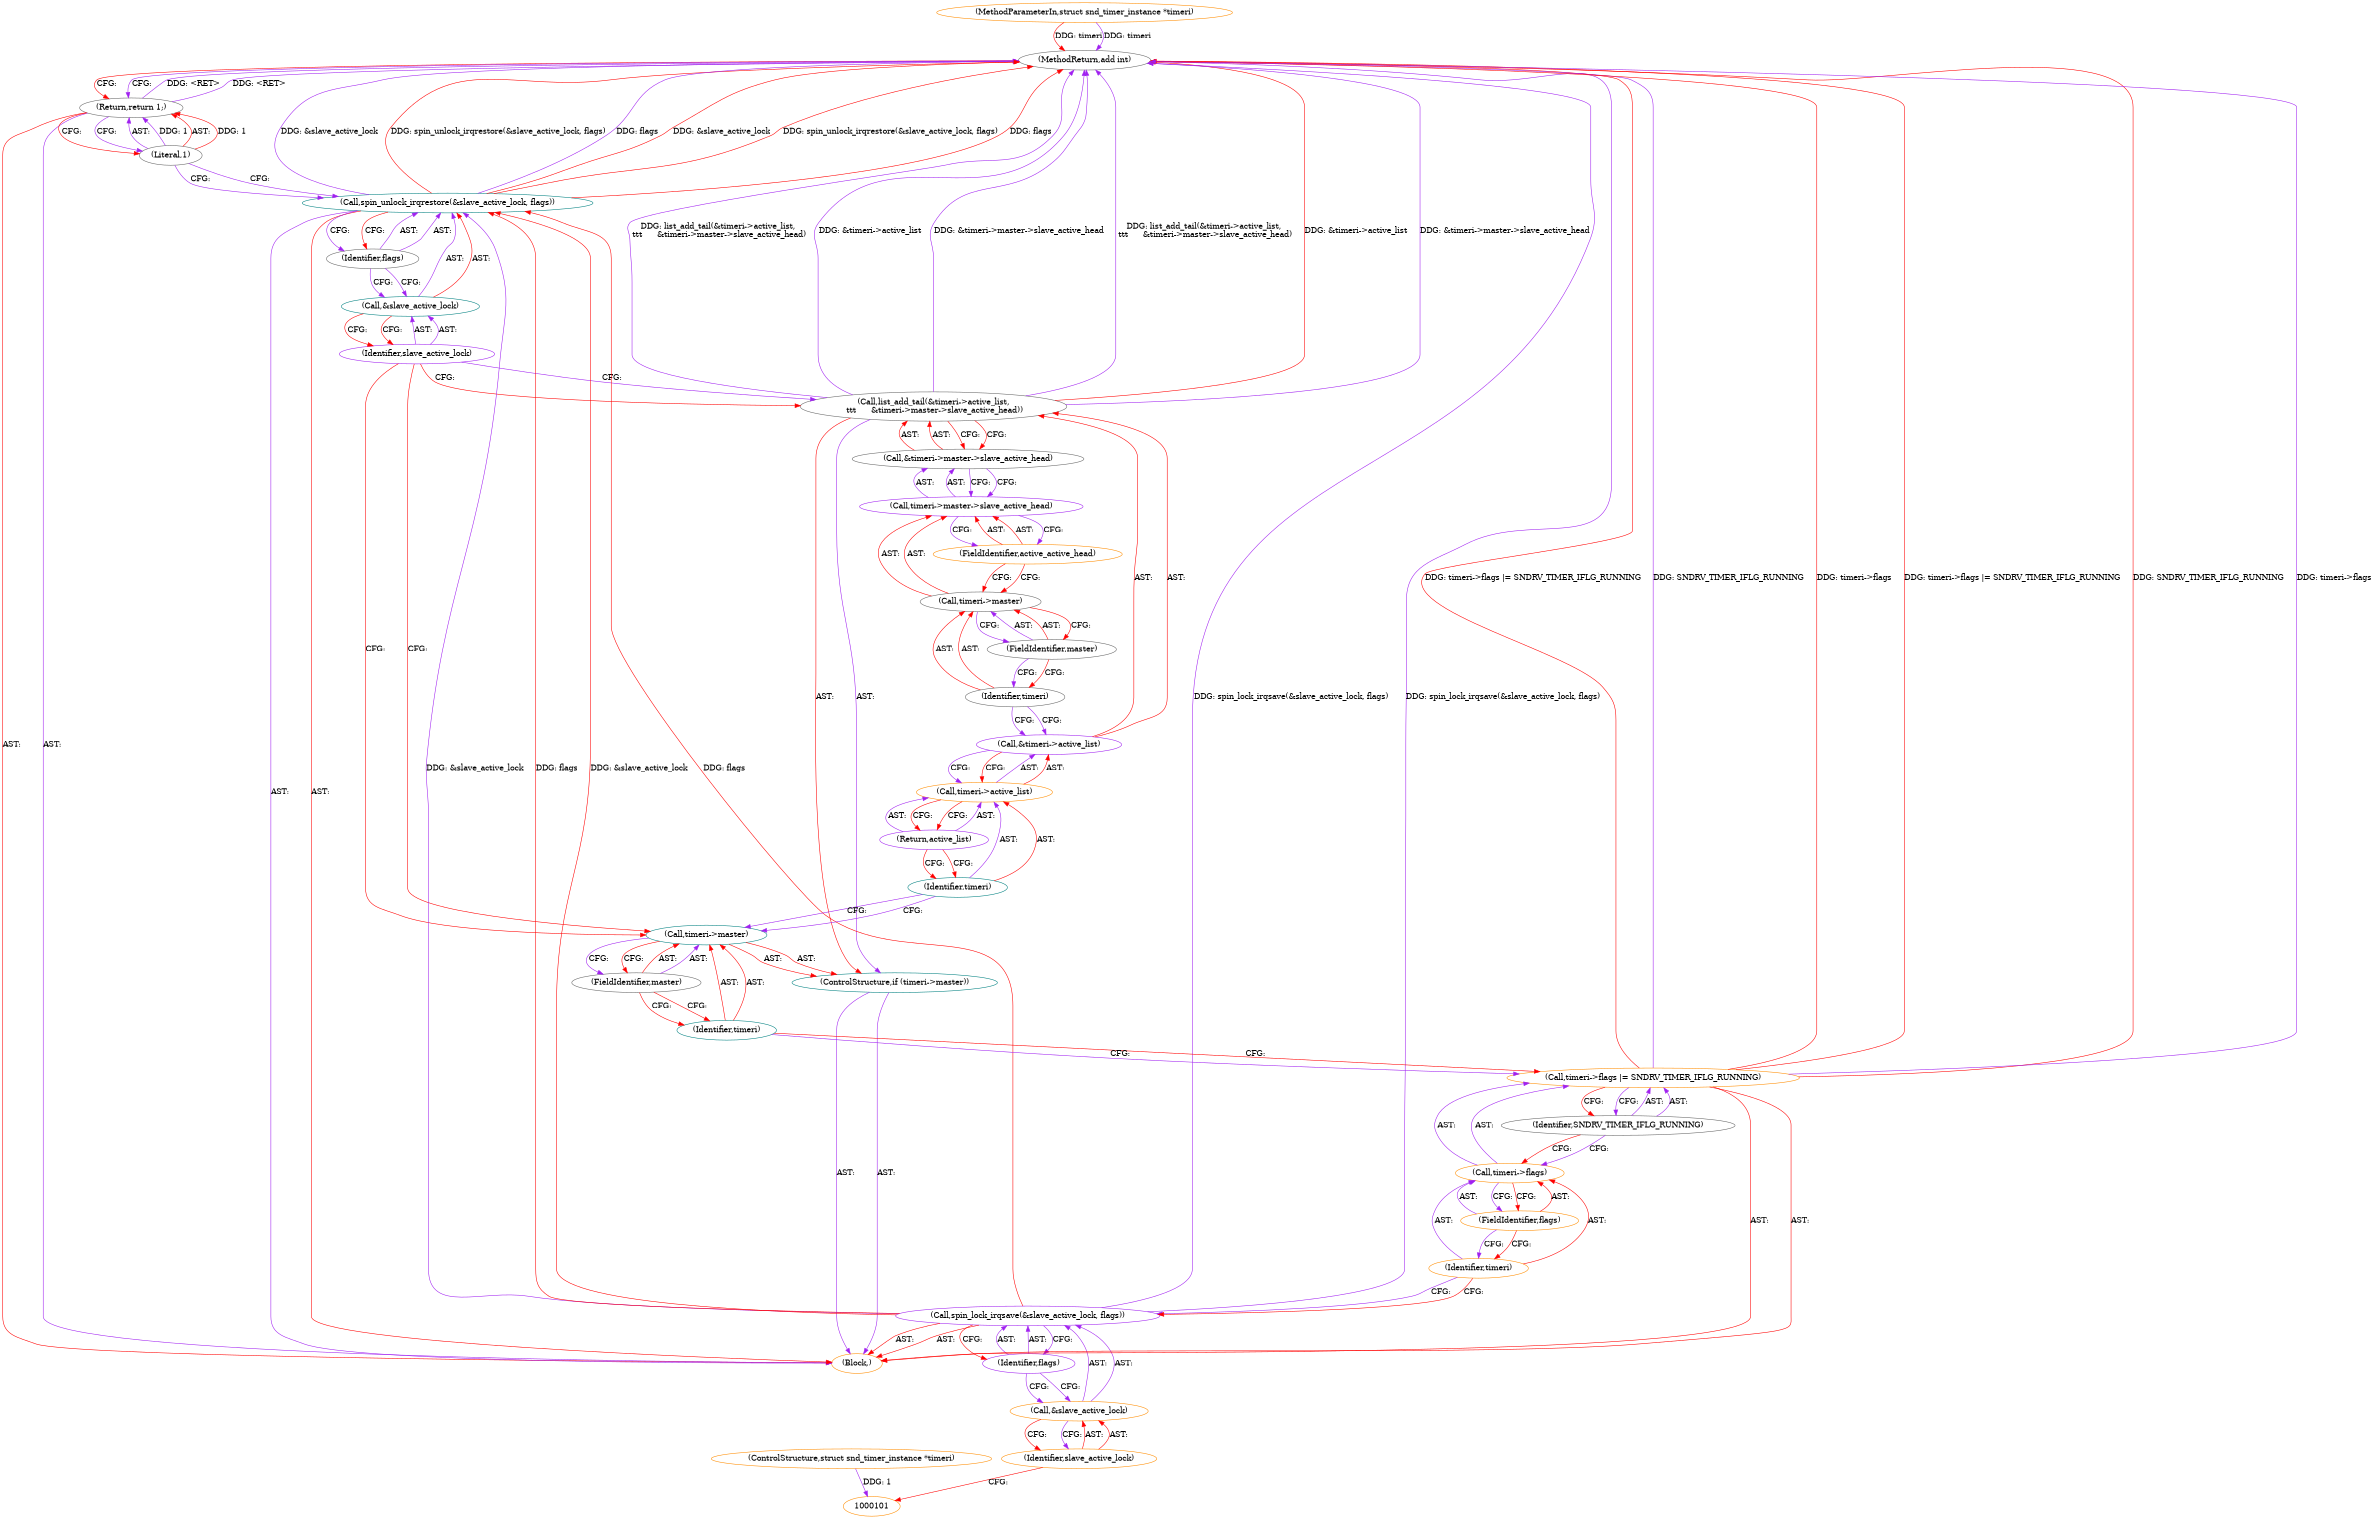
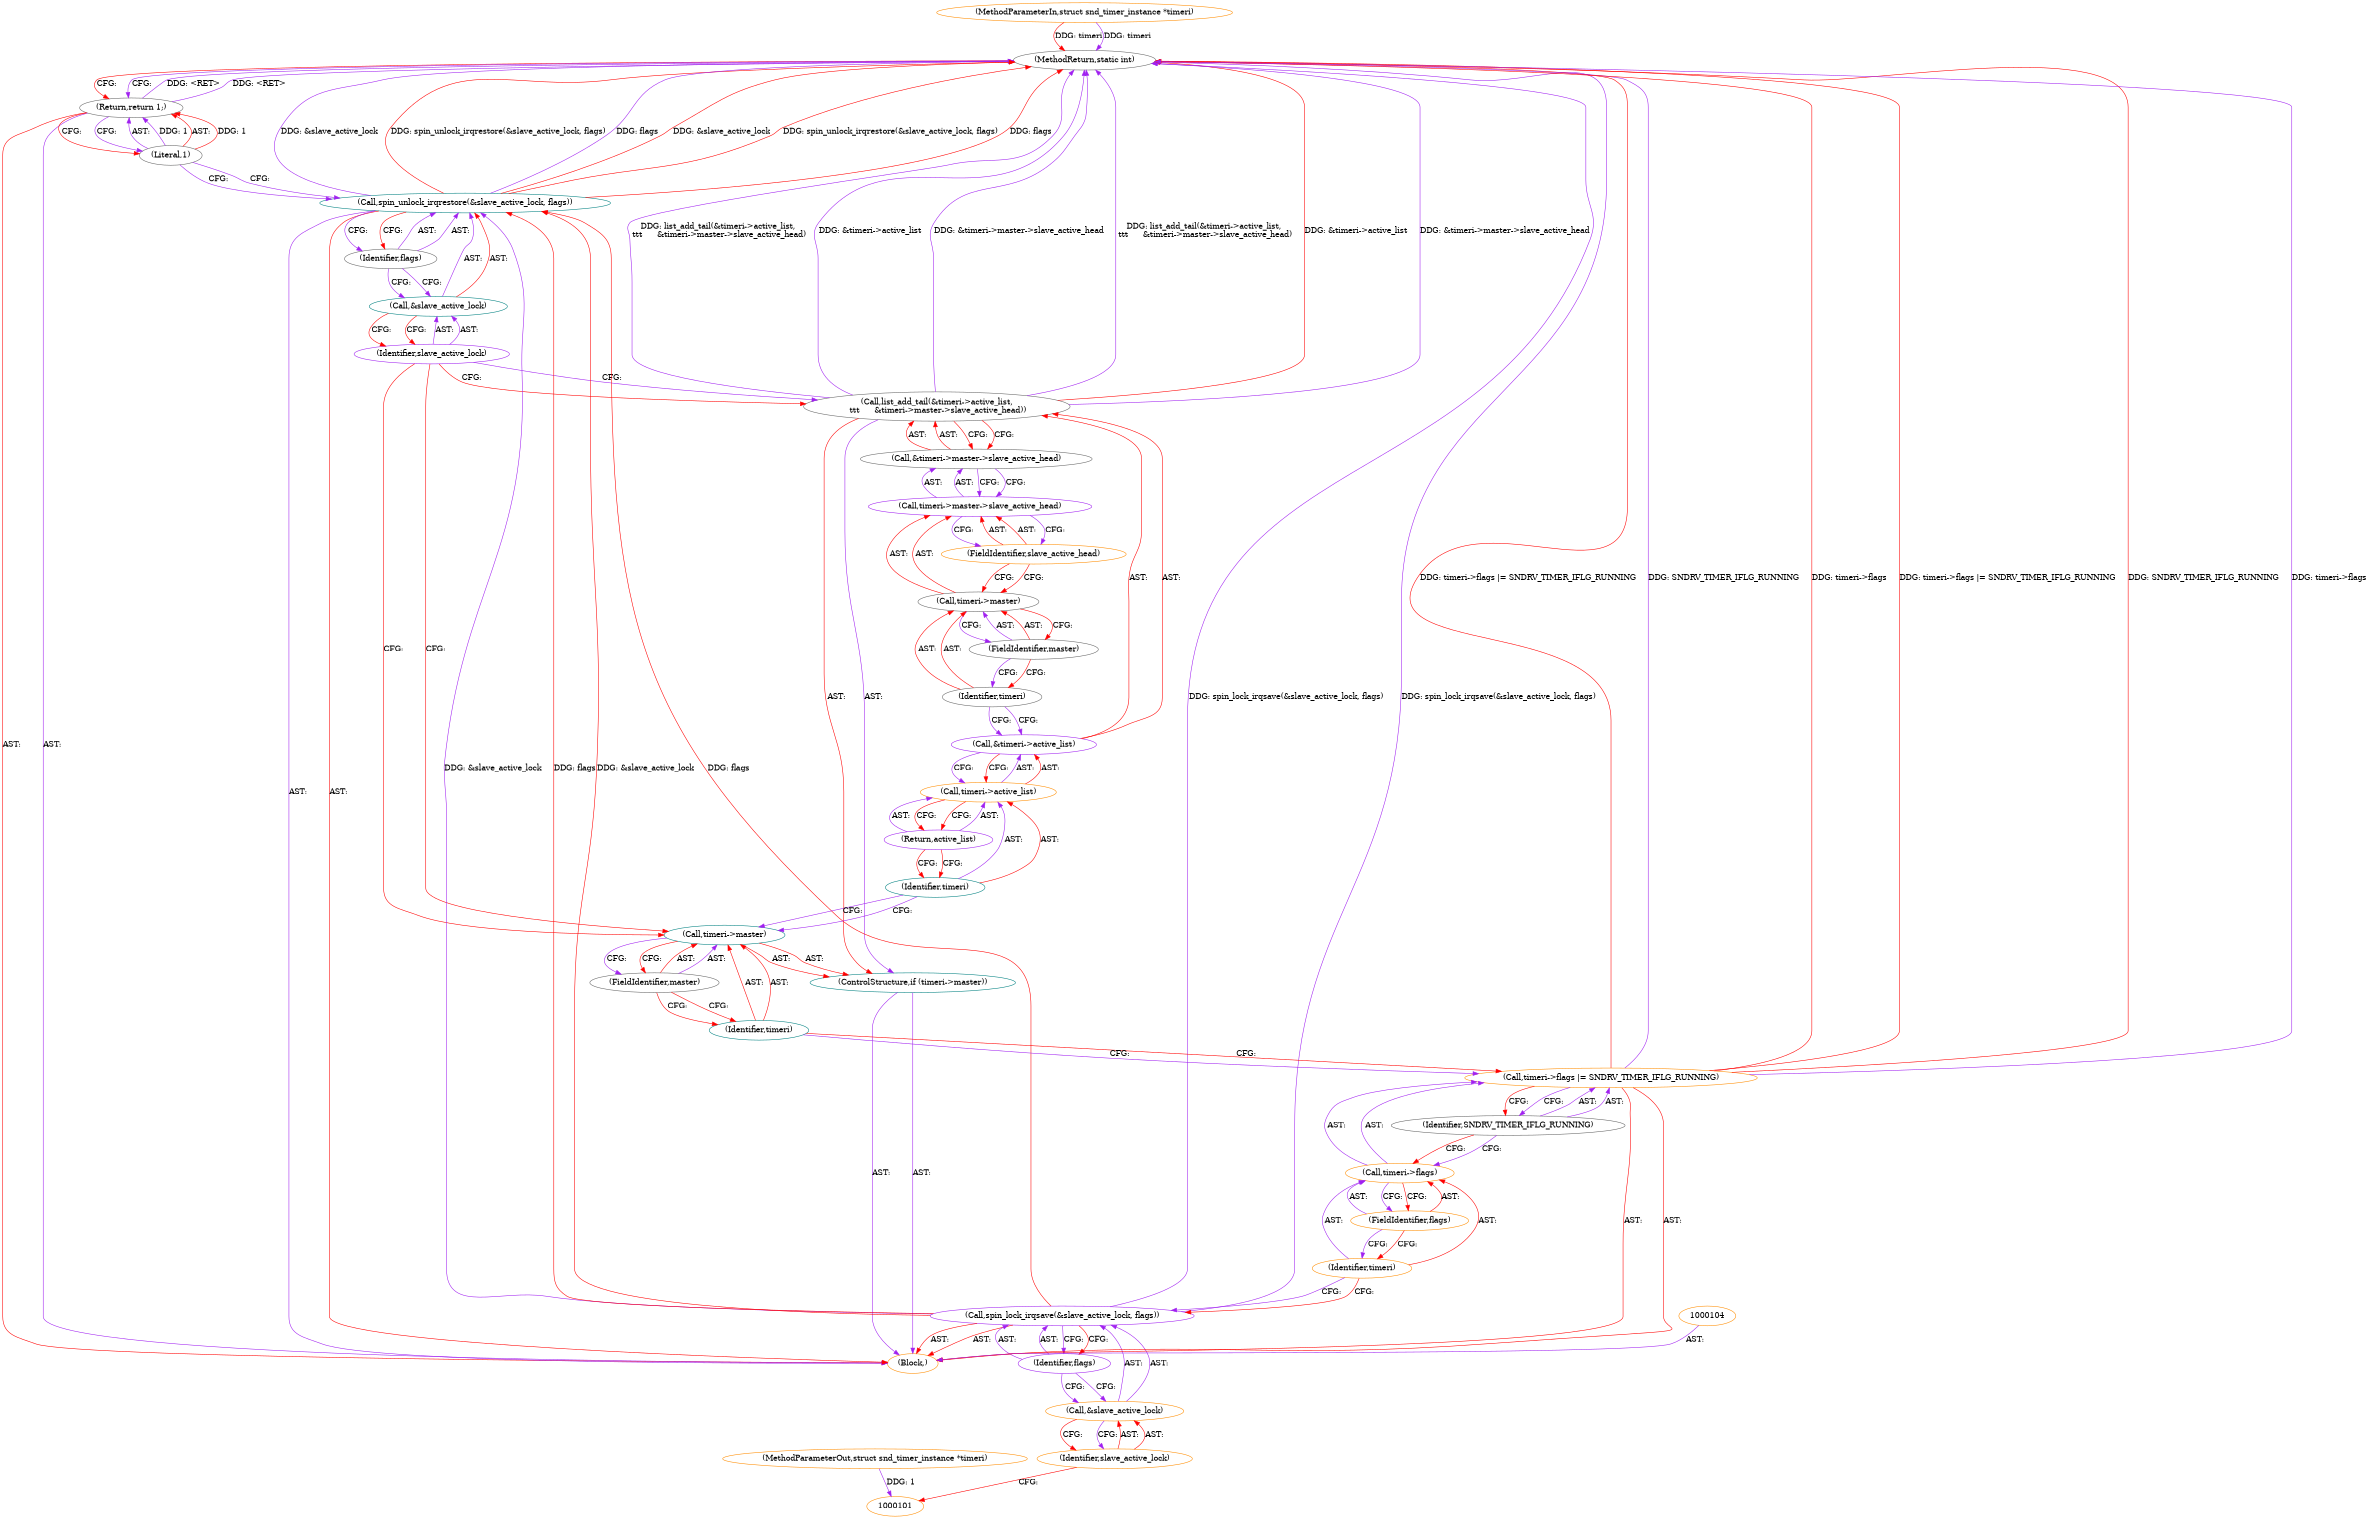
(1085, 60) -> (1085, 60)
(1028, 554) -> (1034, 554)
none -> (1707, 1316)
(851, 1459) -> (875, 1459)
